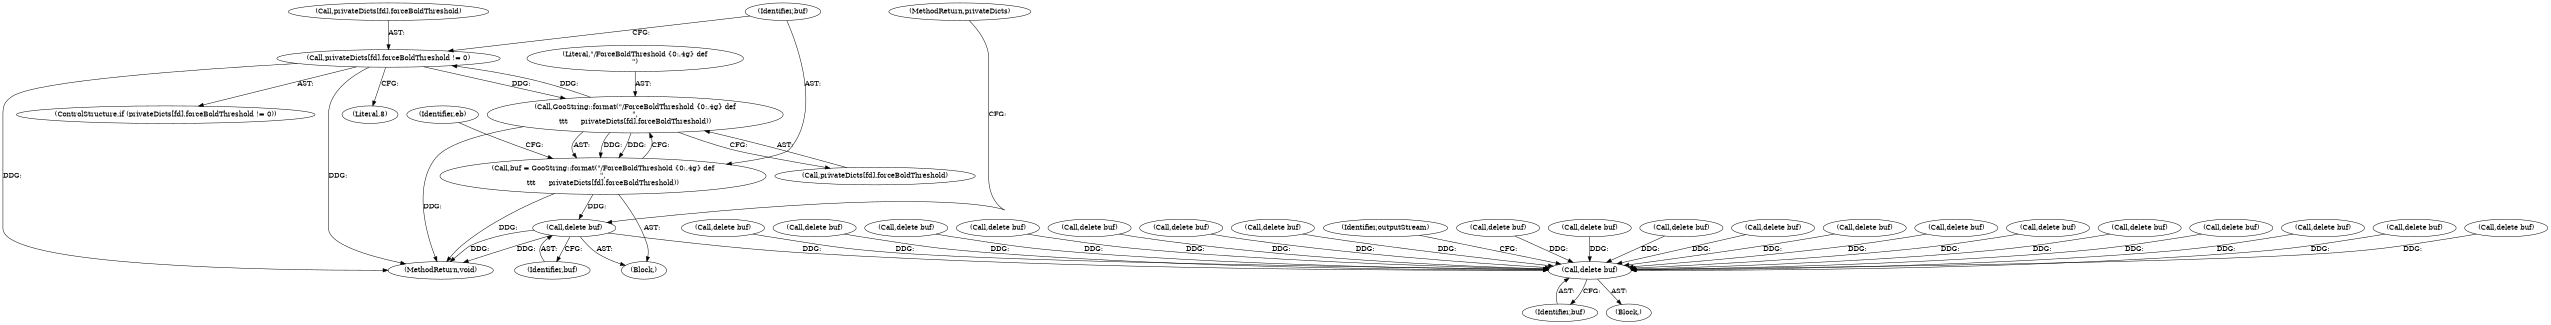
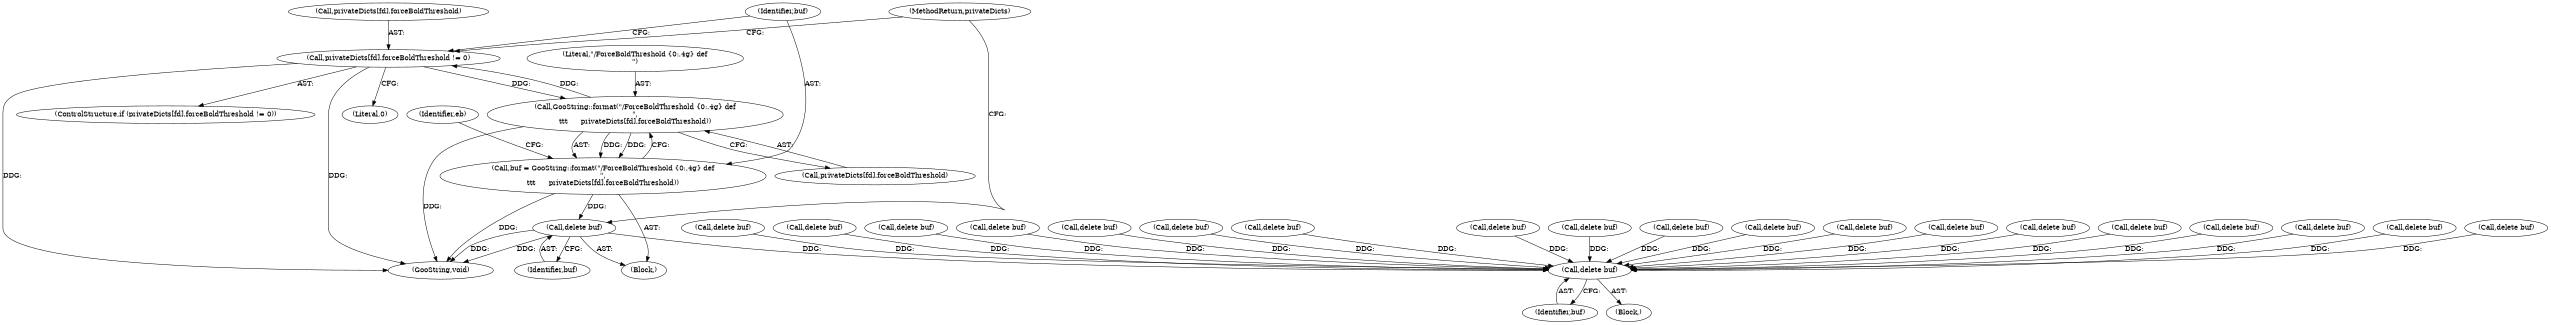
none -> (681, 35)
(370, 115) -> (370, 115)
(1385, 228) -> none
(441, 270) -> (441, 270)
